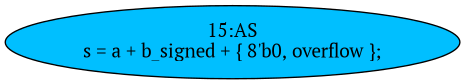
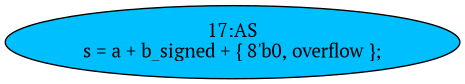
(233, 42) -> (233, 42)
